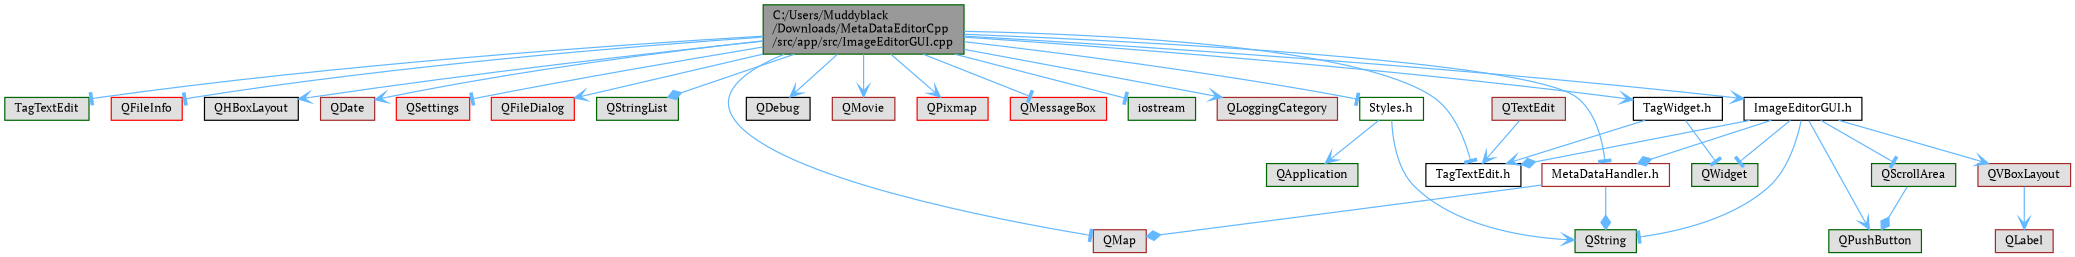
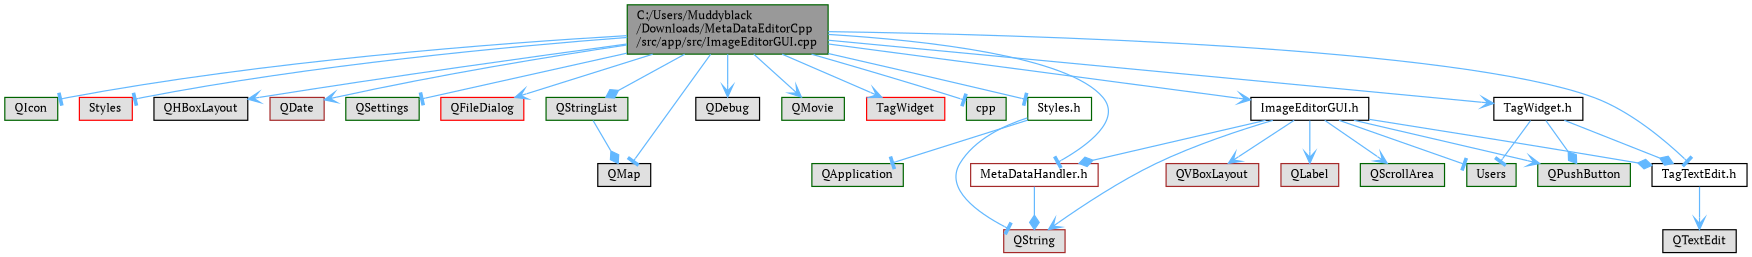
(47, 109) -> (31, 109)
(147, 109) -> (106, 109)
(433, 109) -> (382, 109)
(864, 109) -> (813, 109)
(953, 109) -> (906, 109)
(1058, 109) -> none
(1162, 109) -> (986, 109)
(1277, 109) -> none
(1529, 109) -> (1700, 241)
(1505, 137) -> (1700, 202)
(1357, 138) -> (962, 141)
(1582, 140) -> (1612, 139)
(1855, 140) -> (1351, 138)
(1725, 175) -> (1491, 175)
(1898, 202) -> (1557, 136)
(2024, 202) -> (1310, 136)
(1743, 205) -> (1161, 161)
(1351, 210) -> (602, 136)
(1451, 212) -> (959, 165)
(1120, 241) -> (624, 175)
(1606, 241) -> (1034, 241)
